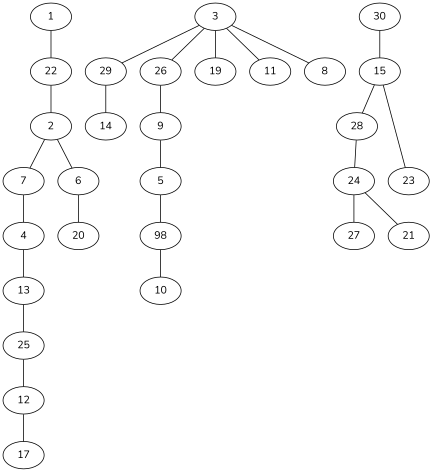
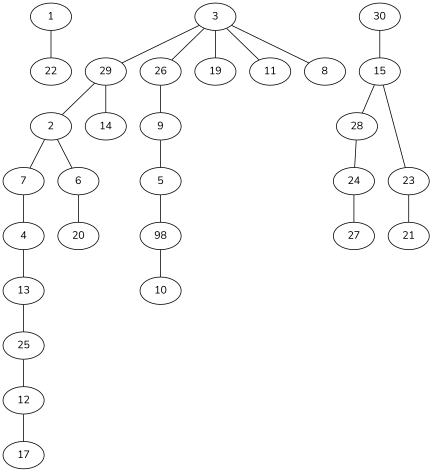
(51, 99) -> (78, 99)
(381, 208) -> (409, 209)
